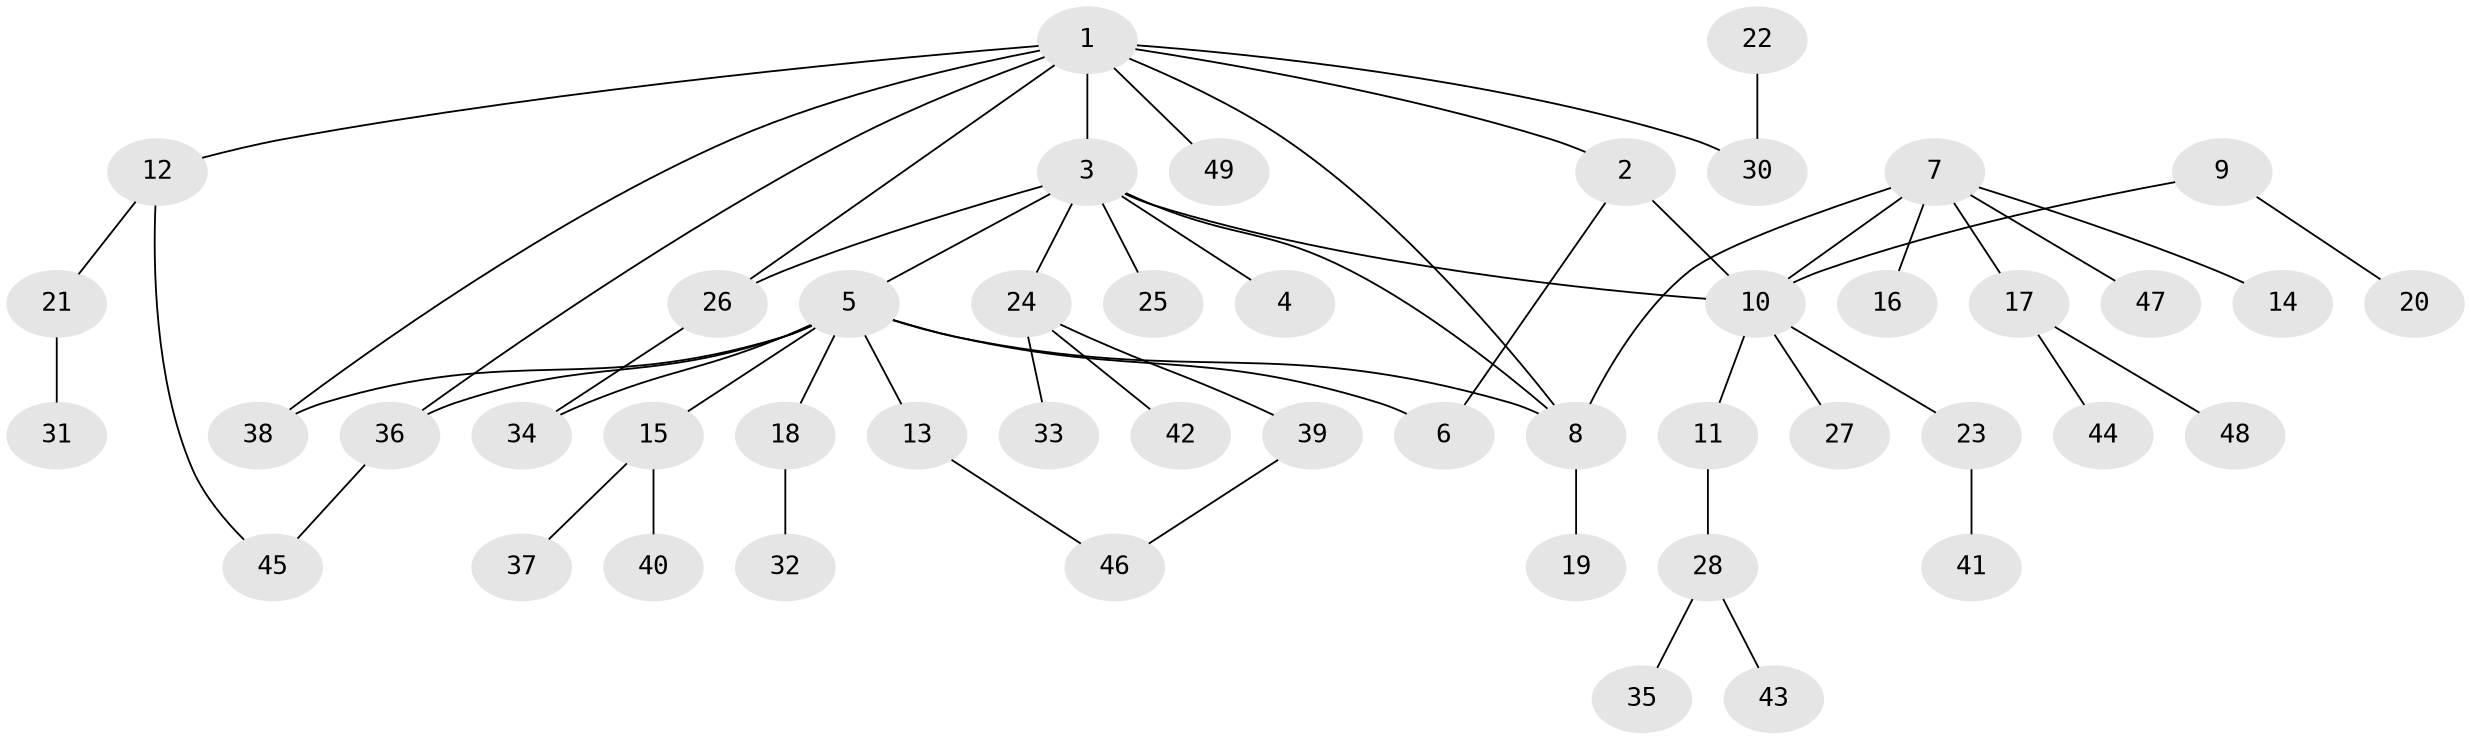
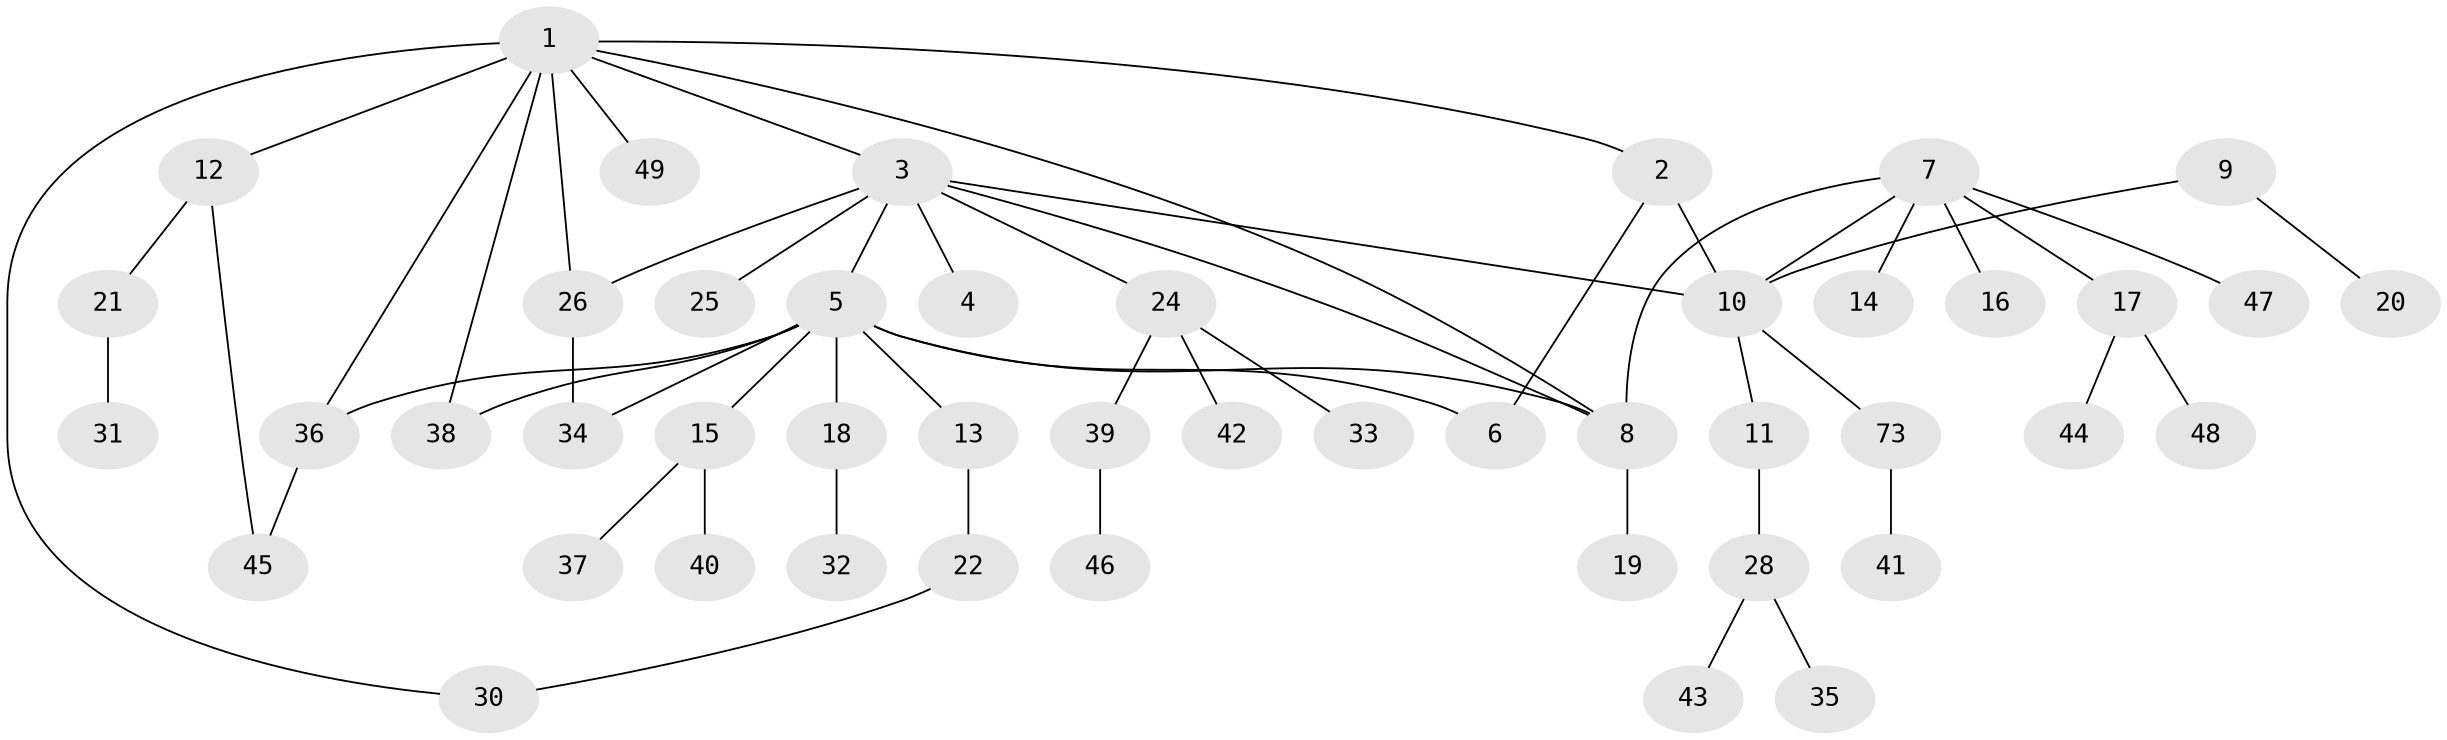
(1840, 436) -> none
(1972, 436) -> (1891, 436)
(1016, 502) -> (968, 502)
